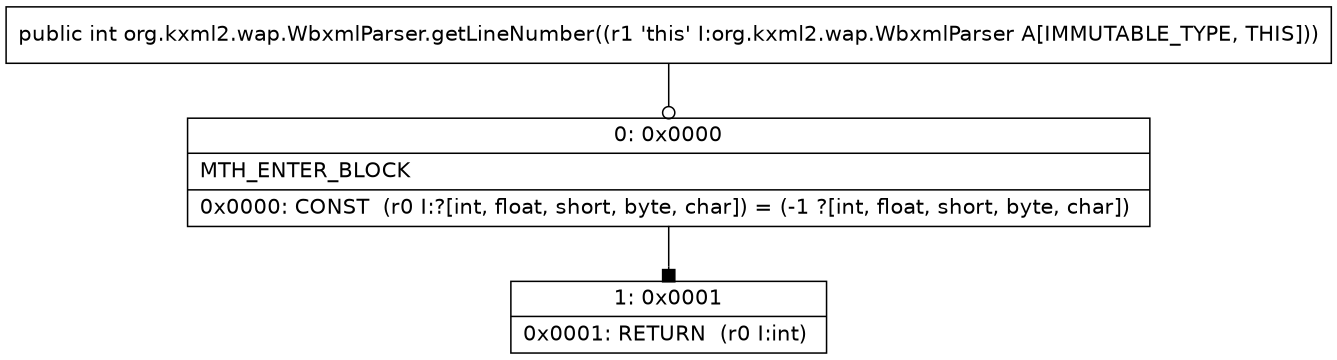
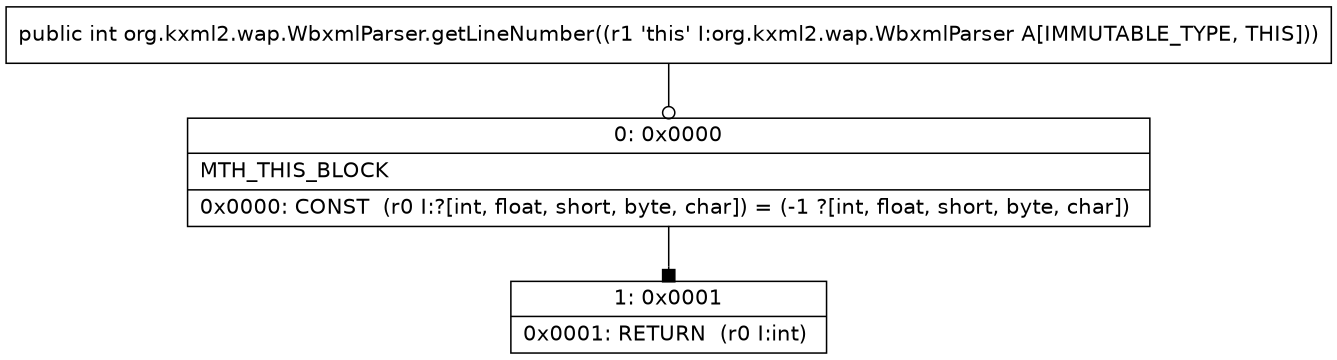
(306, 171) -> (294, 171)
